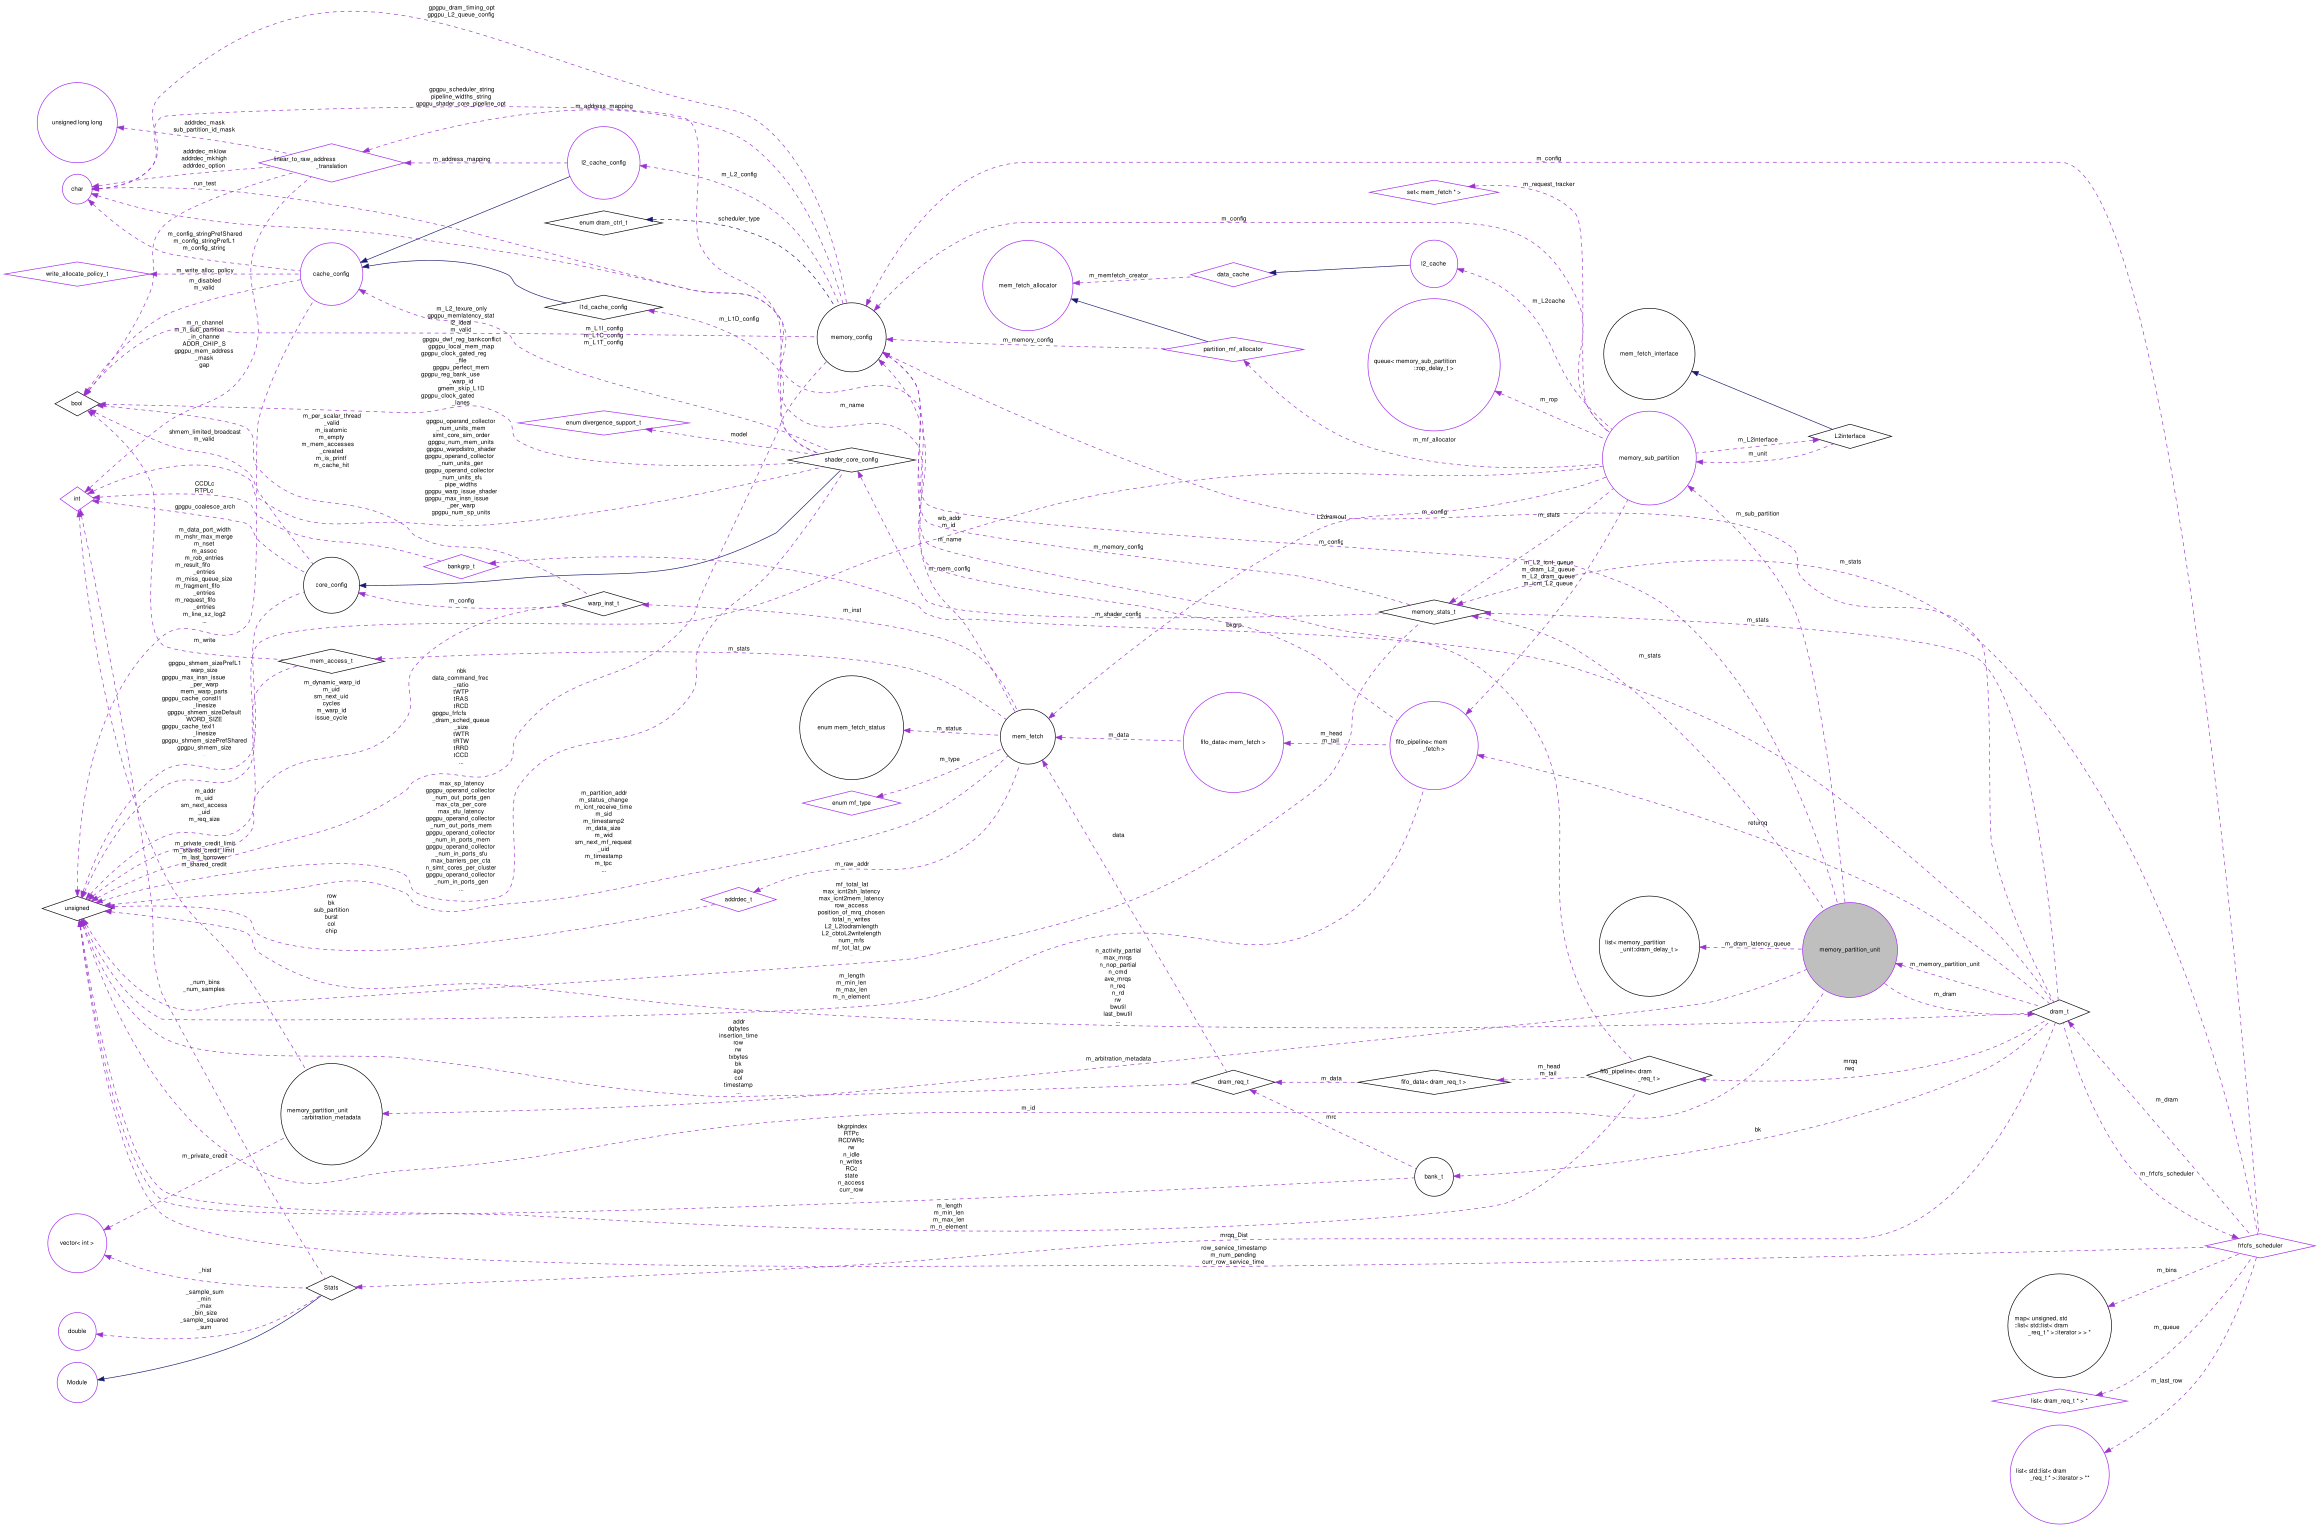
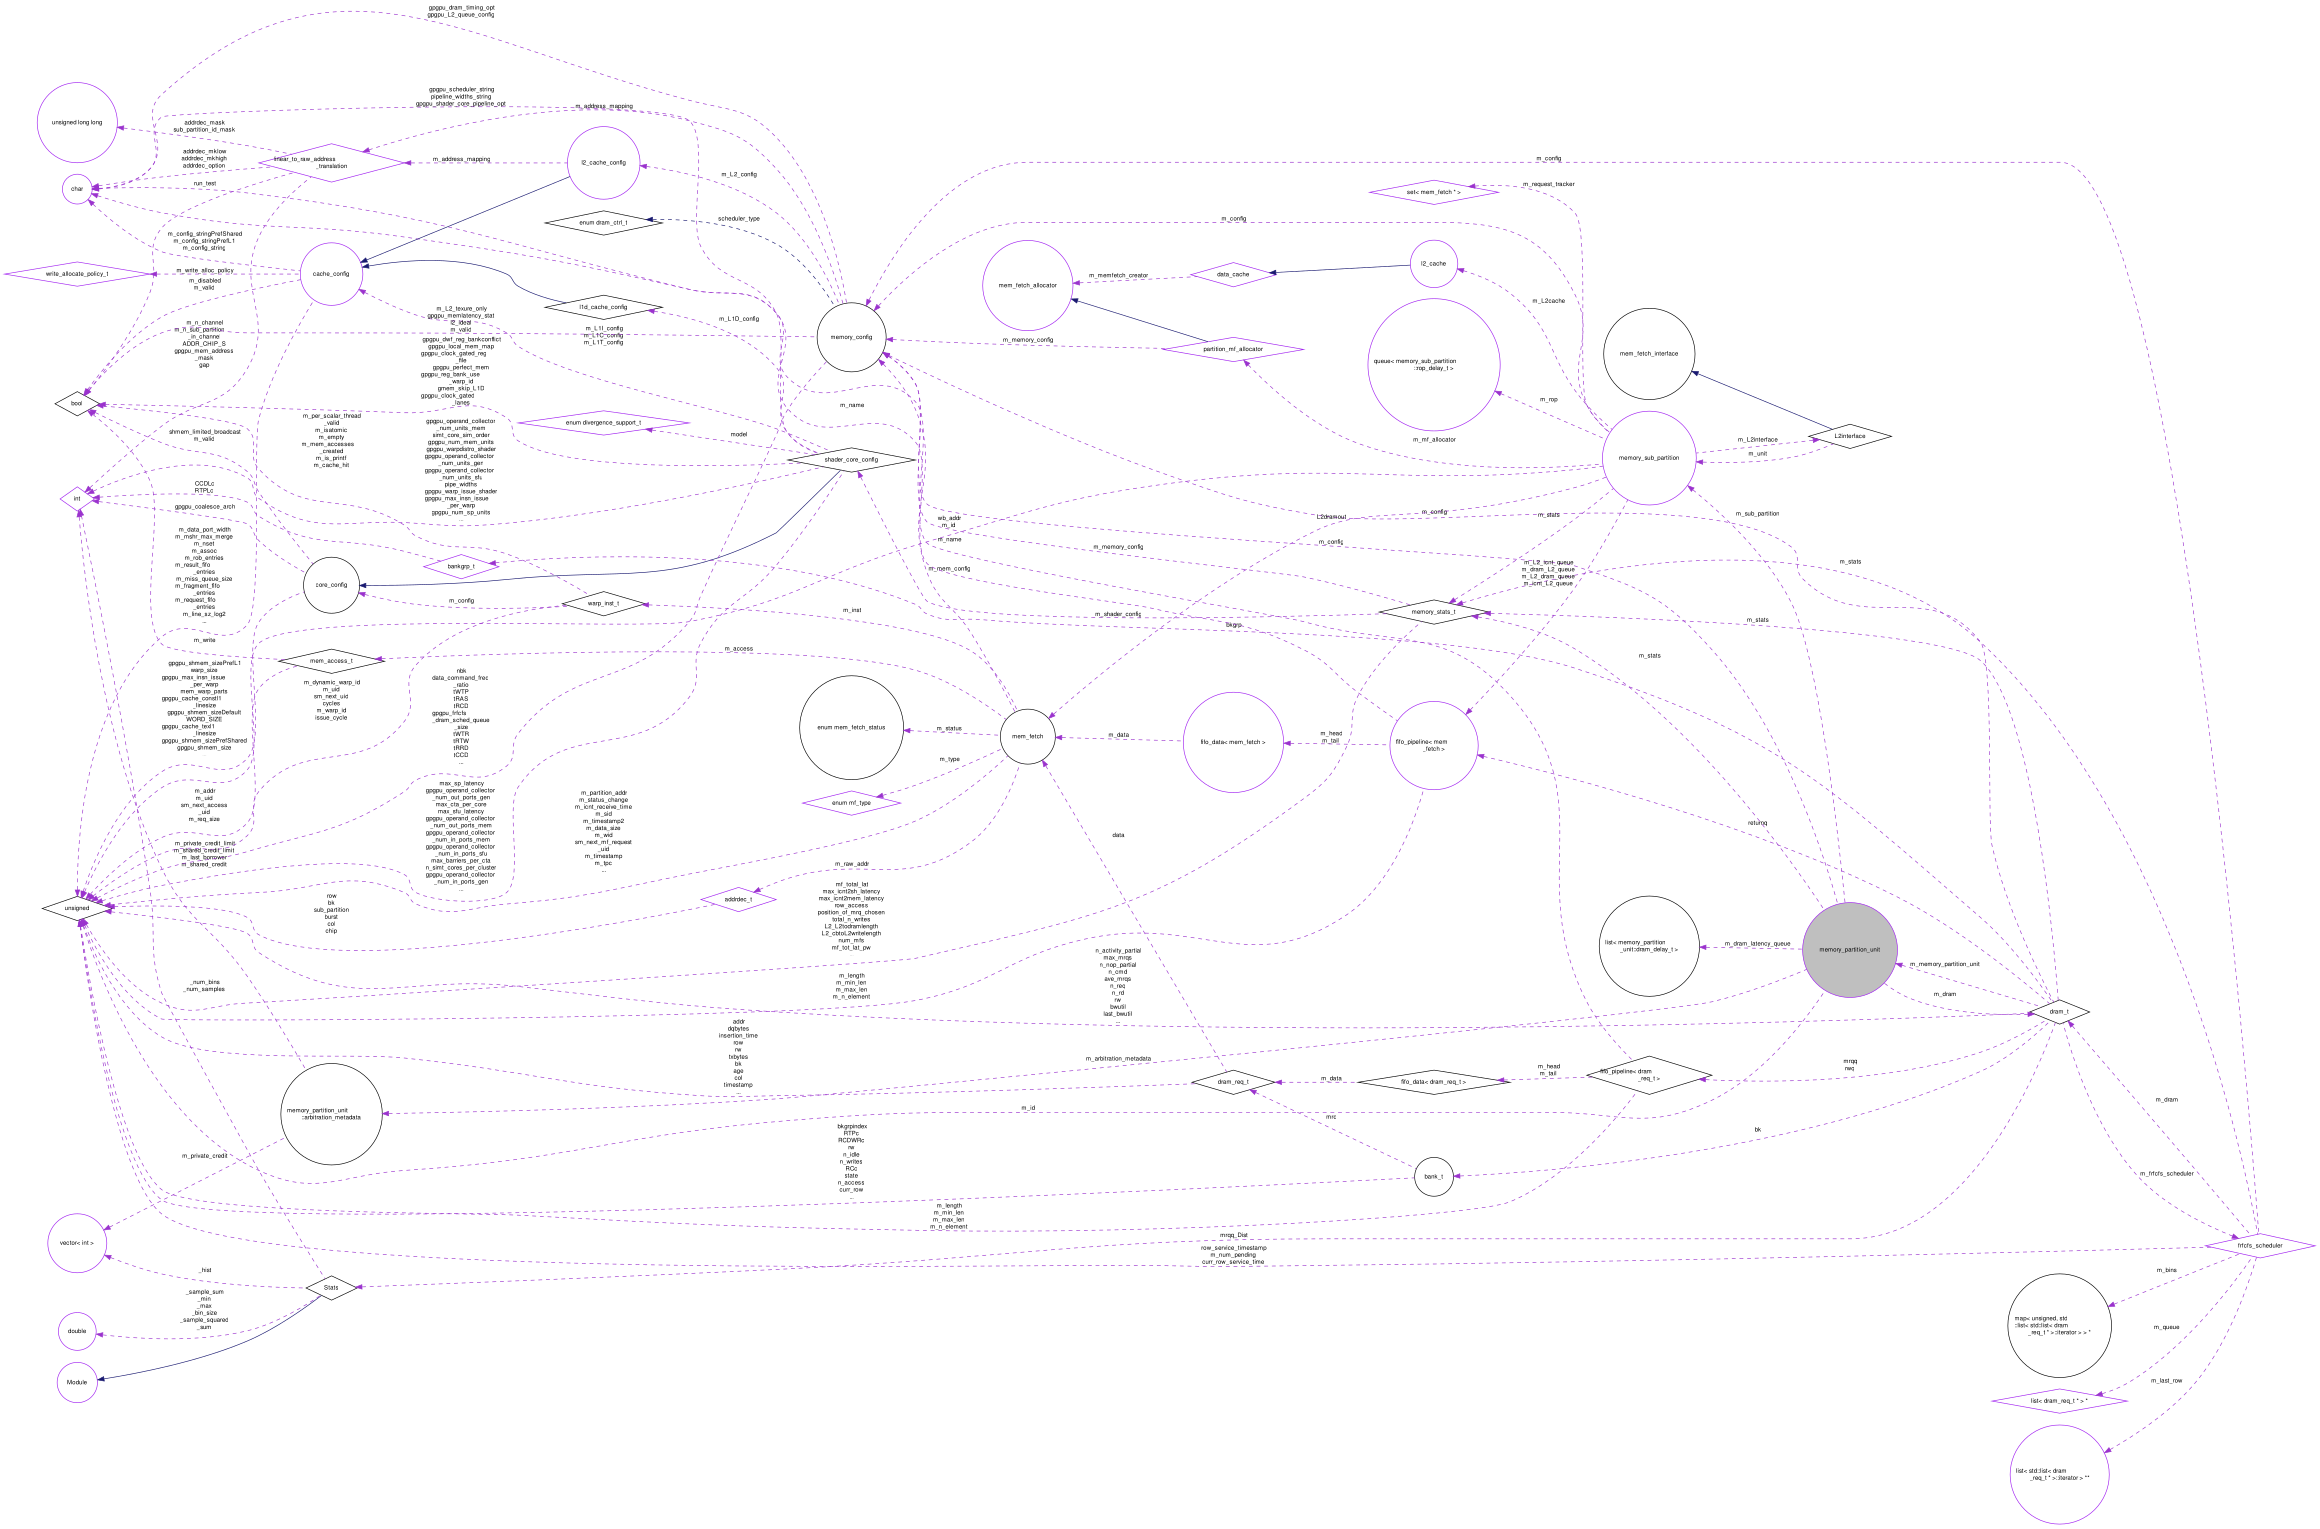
(739, 649) -> (739, 649)
